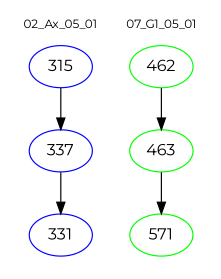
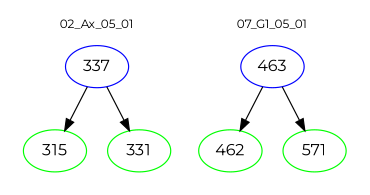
(61, 67) -> (55, 151)
(61, 103) -> (79, 104)
(161, 103) -> (254, 104)
(161, 151) -> (272, 67)
(61, 235) -> (139, 151)
